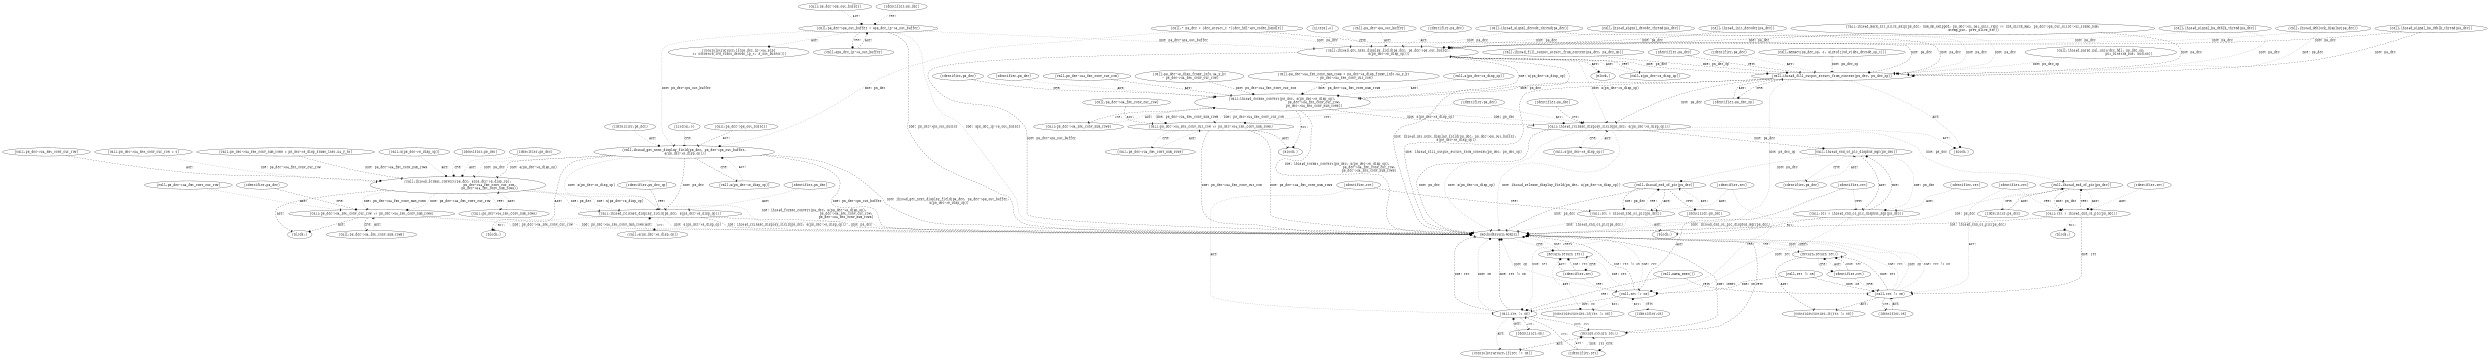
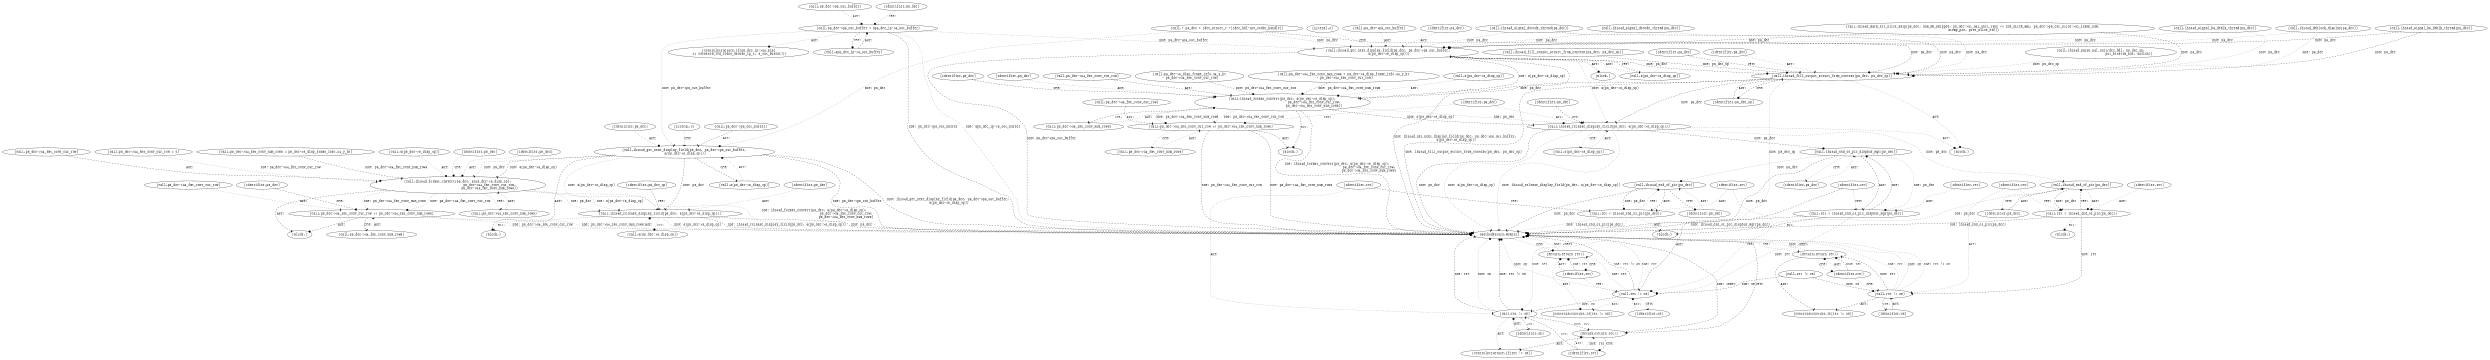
(1743, 28) -> none
(1832, 52) -> none
none -> (1735, 216)
(1668, 226) -> (1668, 226)
(1678, 274) -> none
